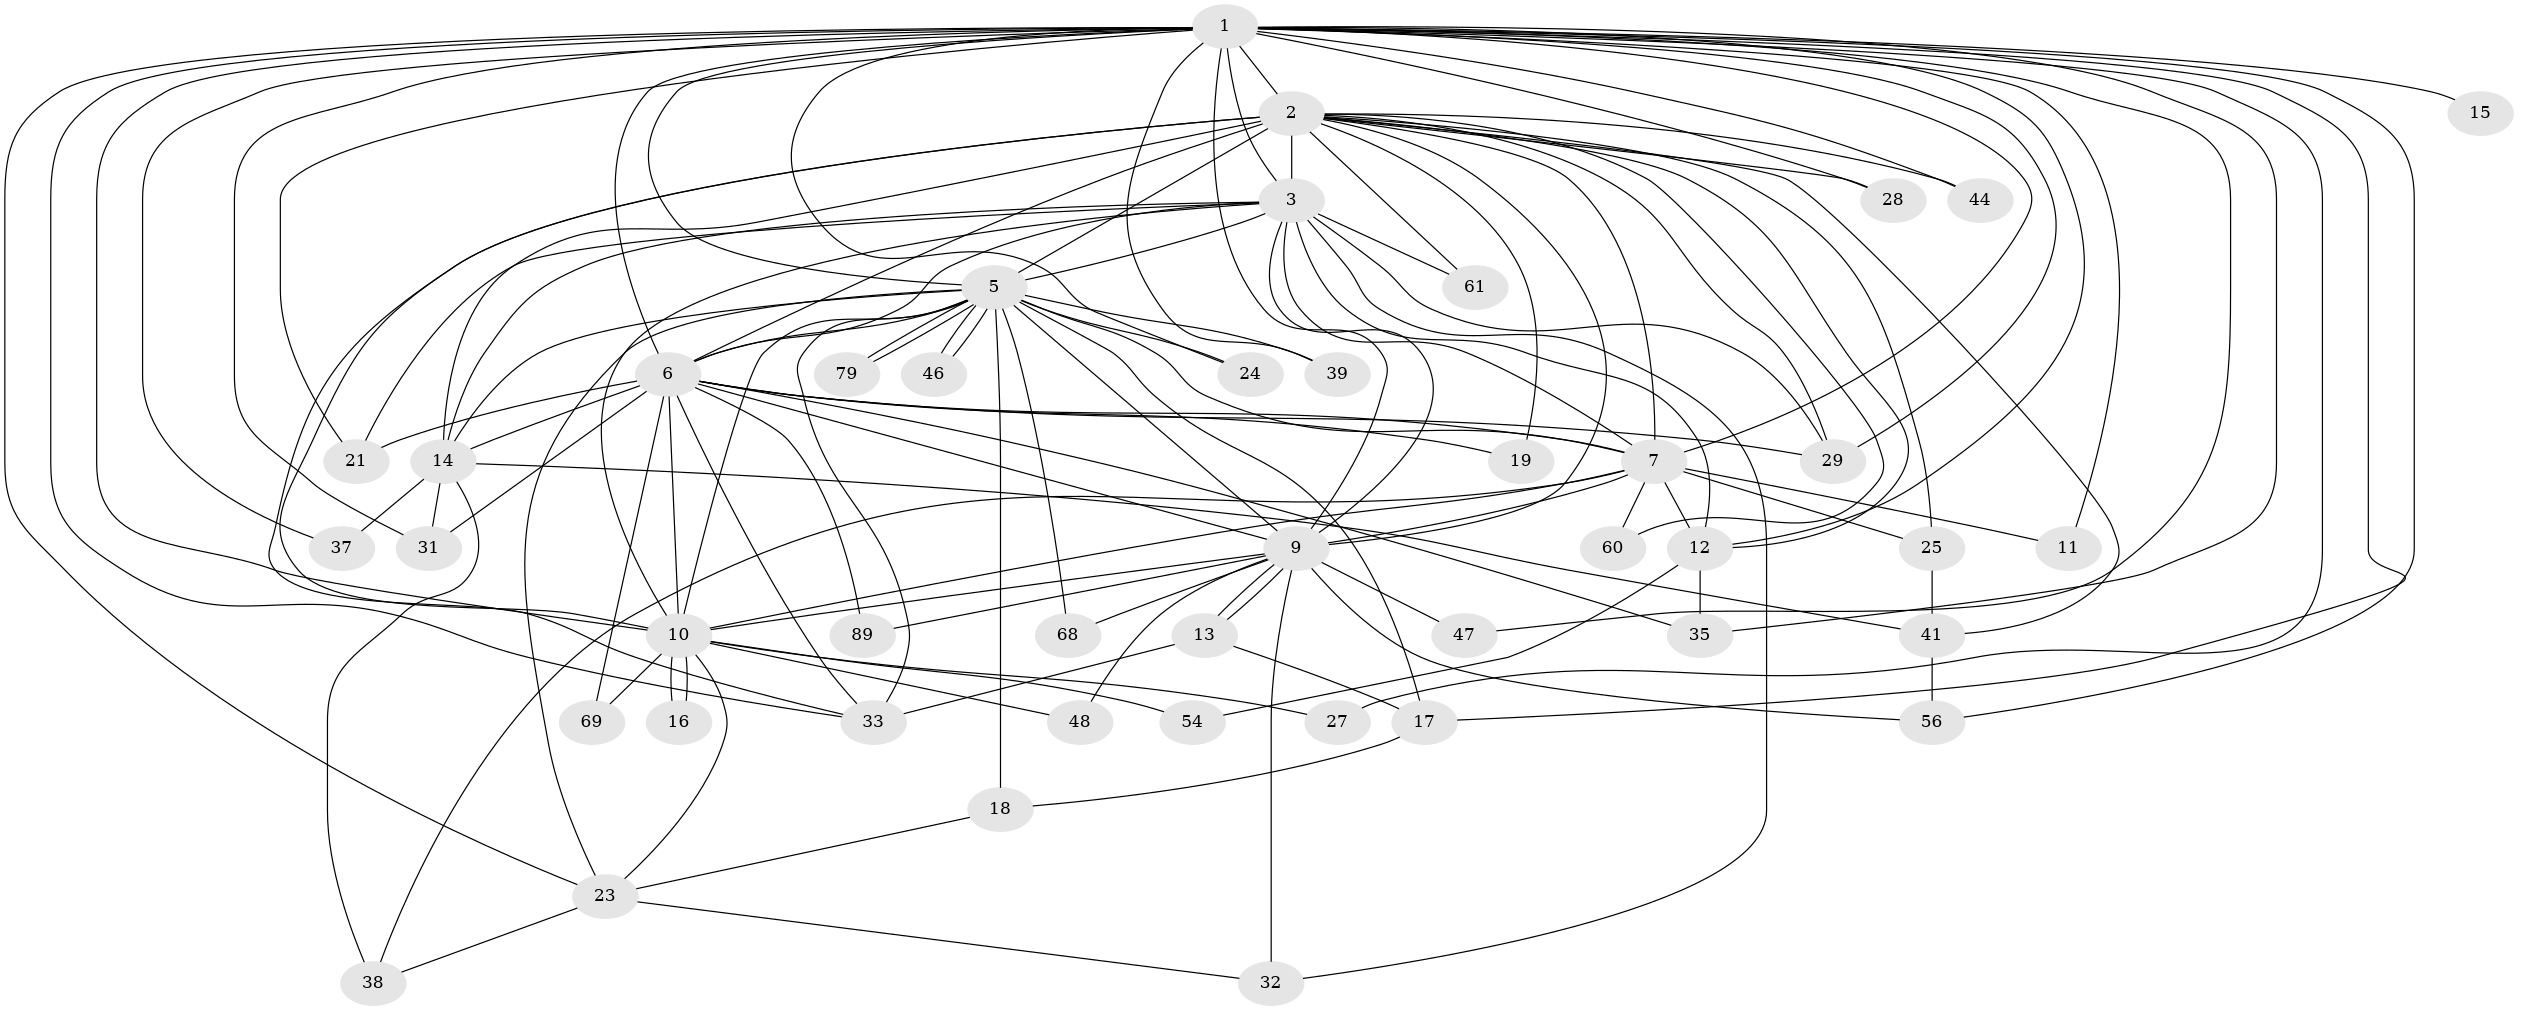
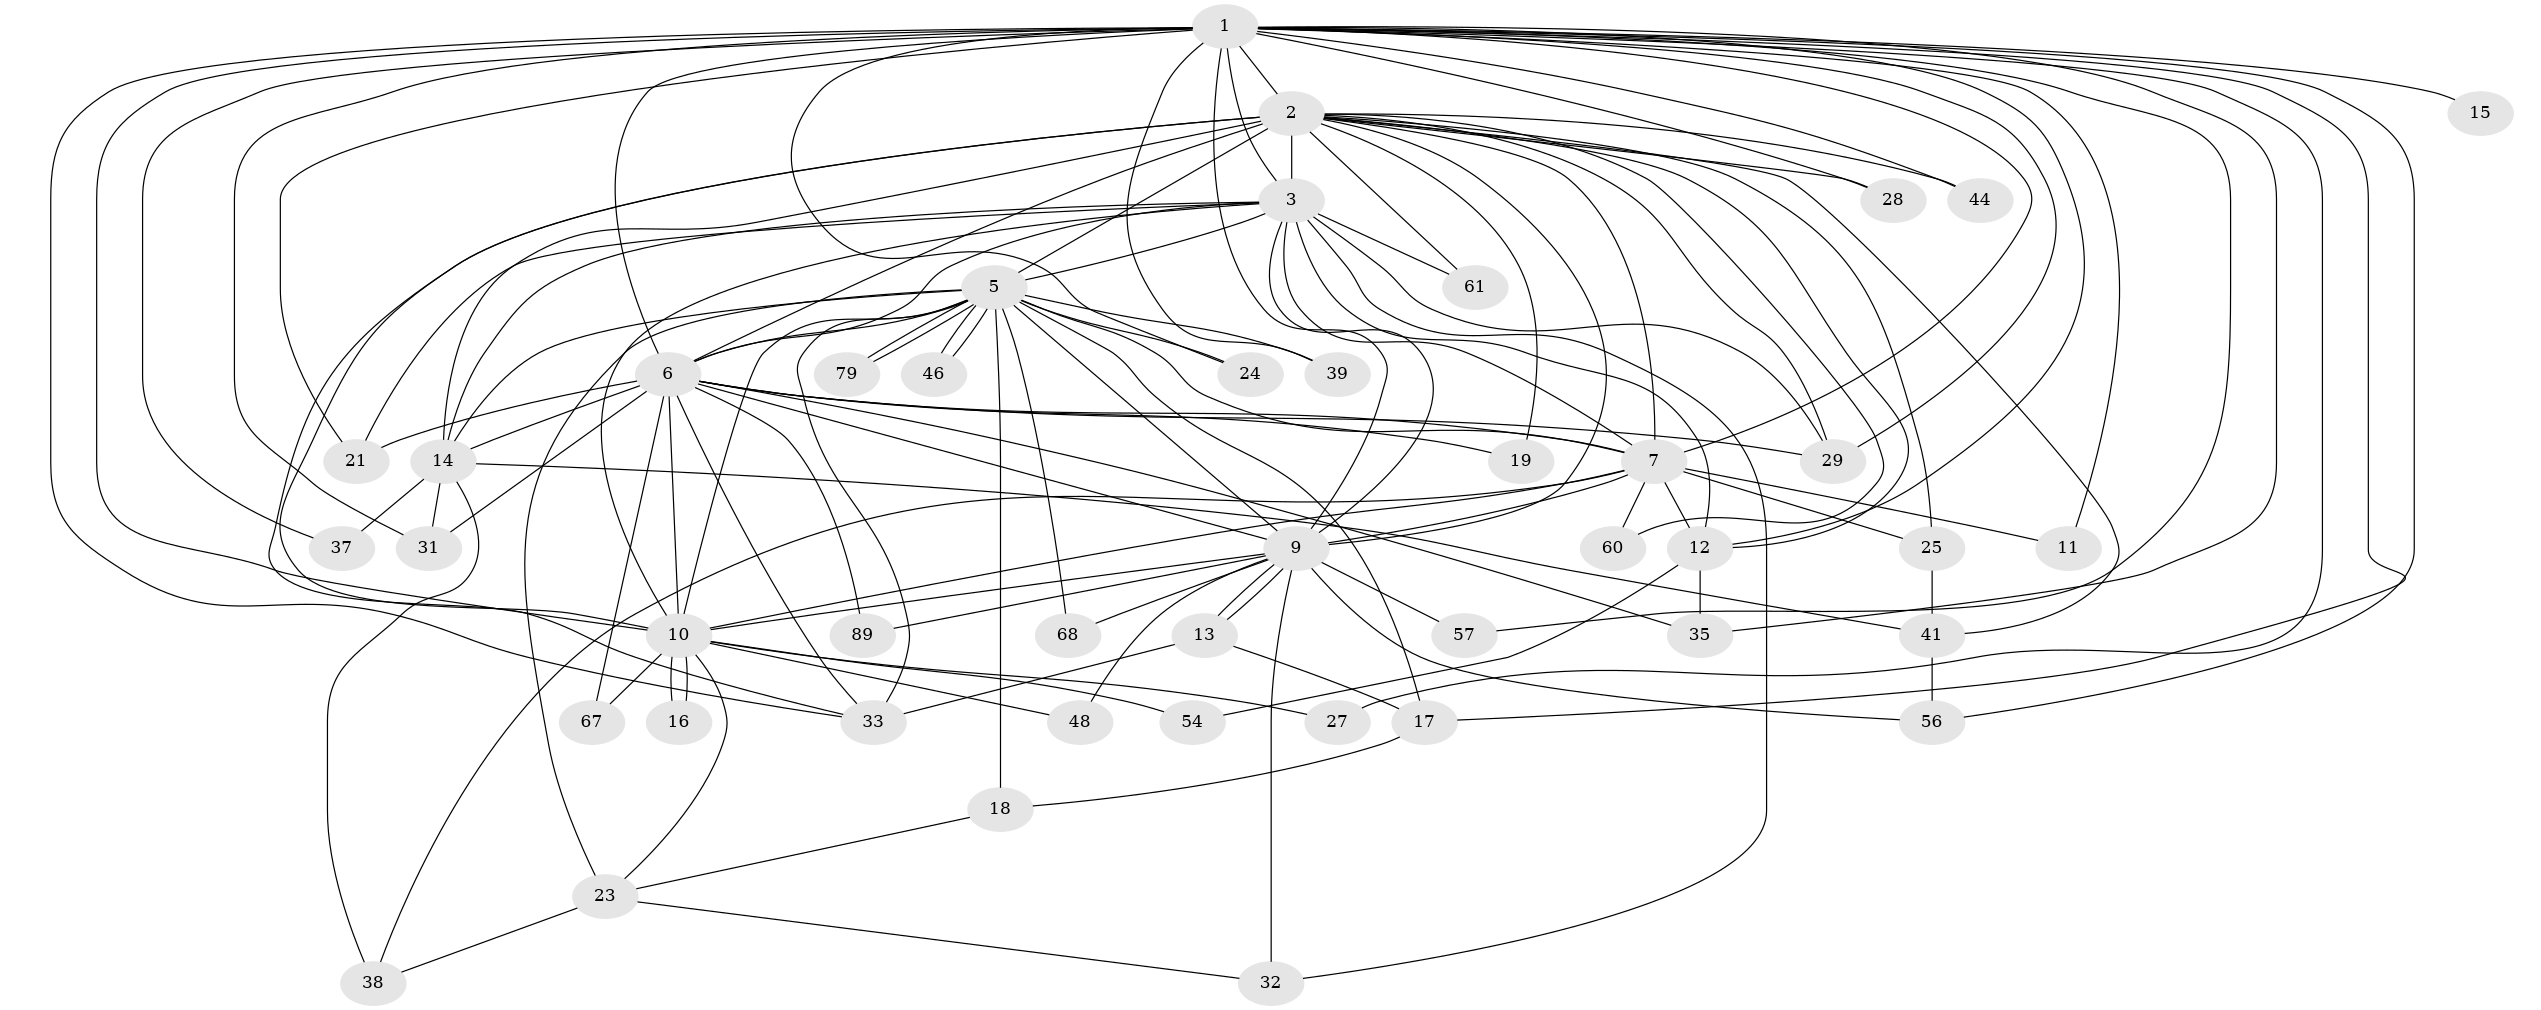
(66, 90) -> none
(672, 98) -> none
(1464, 636) -> (1464, 636)
(592, 723) -> (592, 723)
